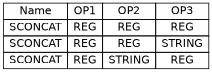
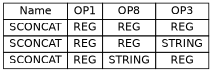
(129, 11) -> (129, 11)
